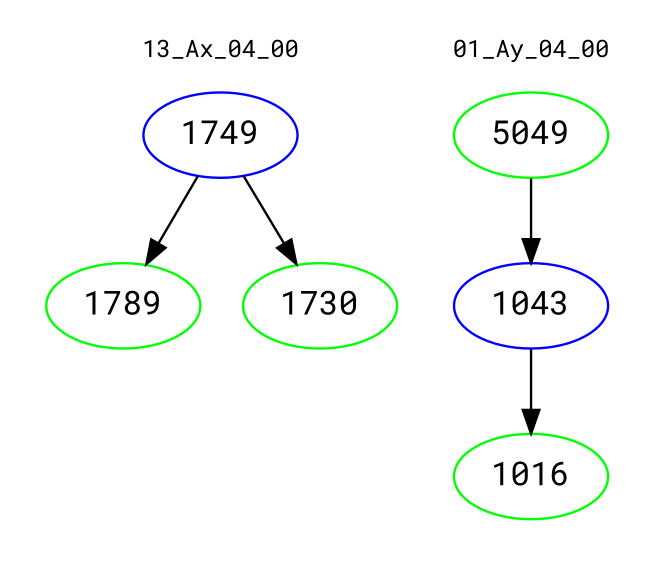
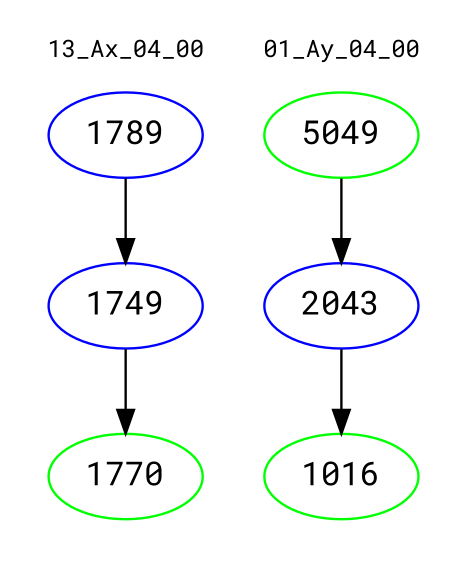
(178, 210) -> (126, 209)
(123, 306) -> (126, 135)
(320, 306) -> (126, 477)
(531, 306) -> (341, 306)
